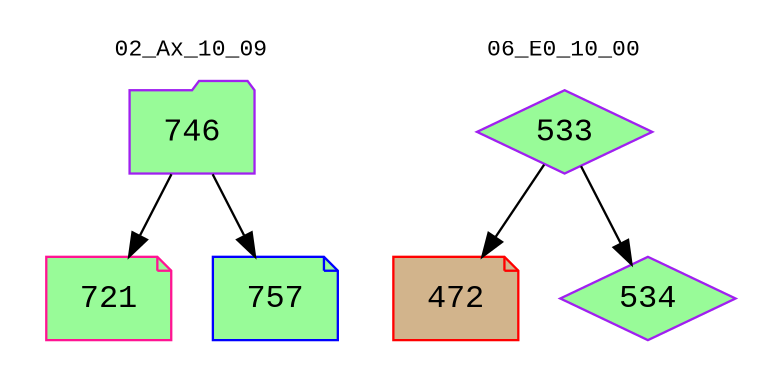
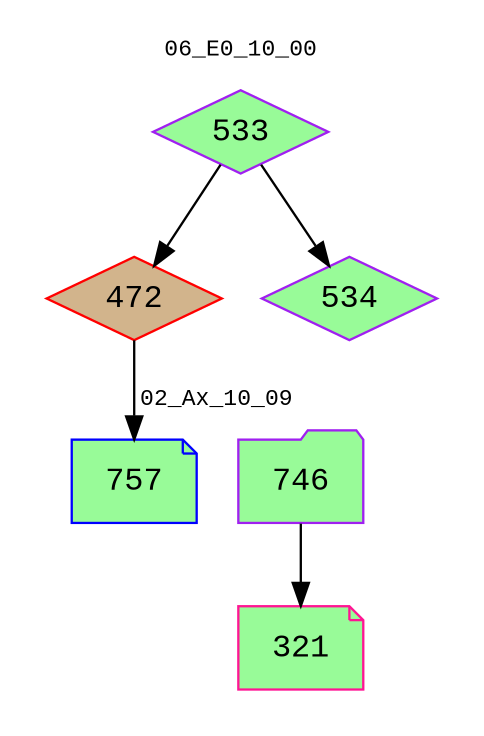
(228, 205) -> (134, 391)
(109, 298) -> (301, 648)
(456, 298) -> (134, 298)
